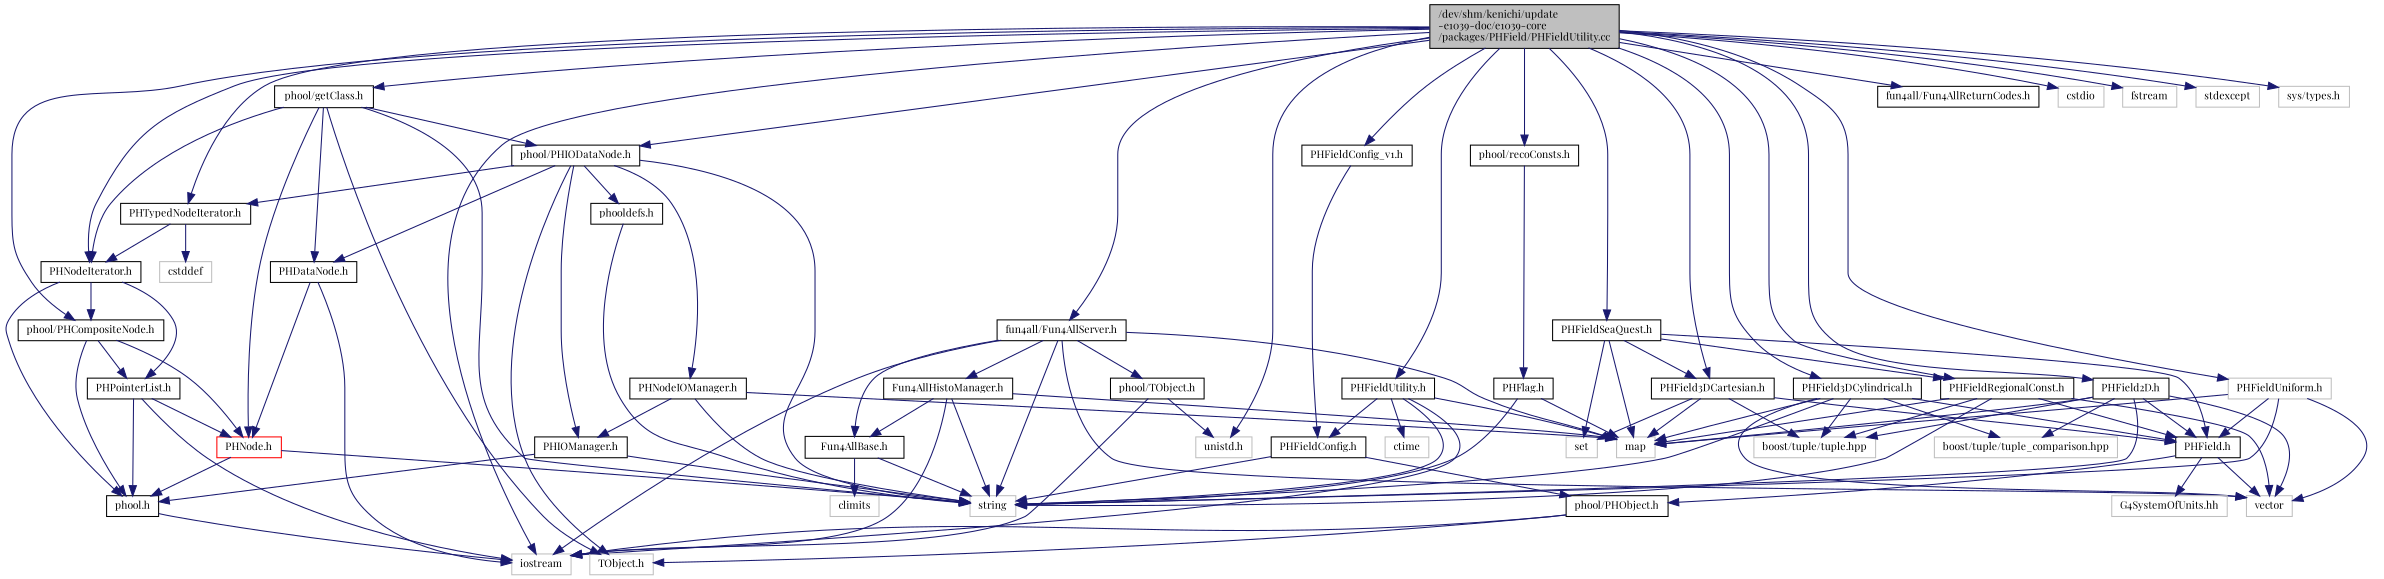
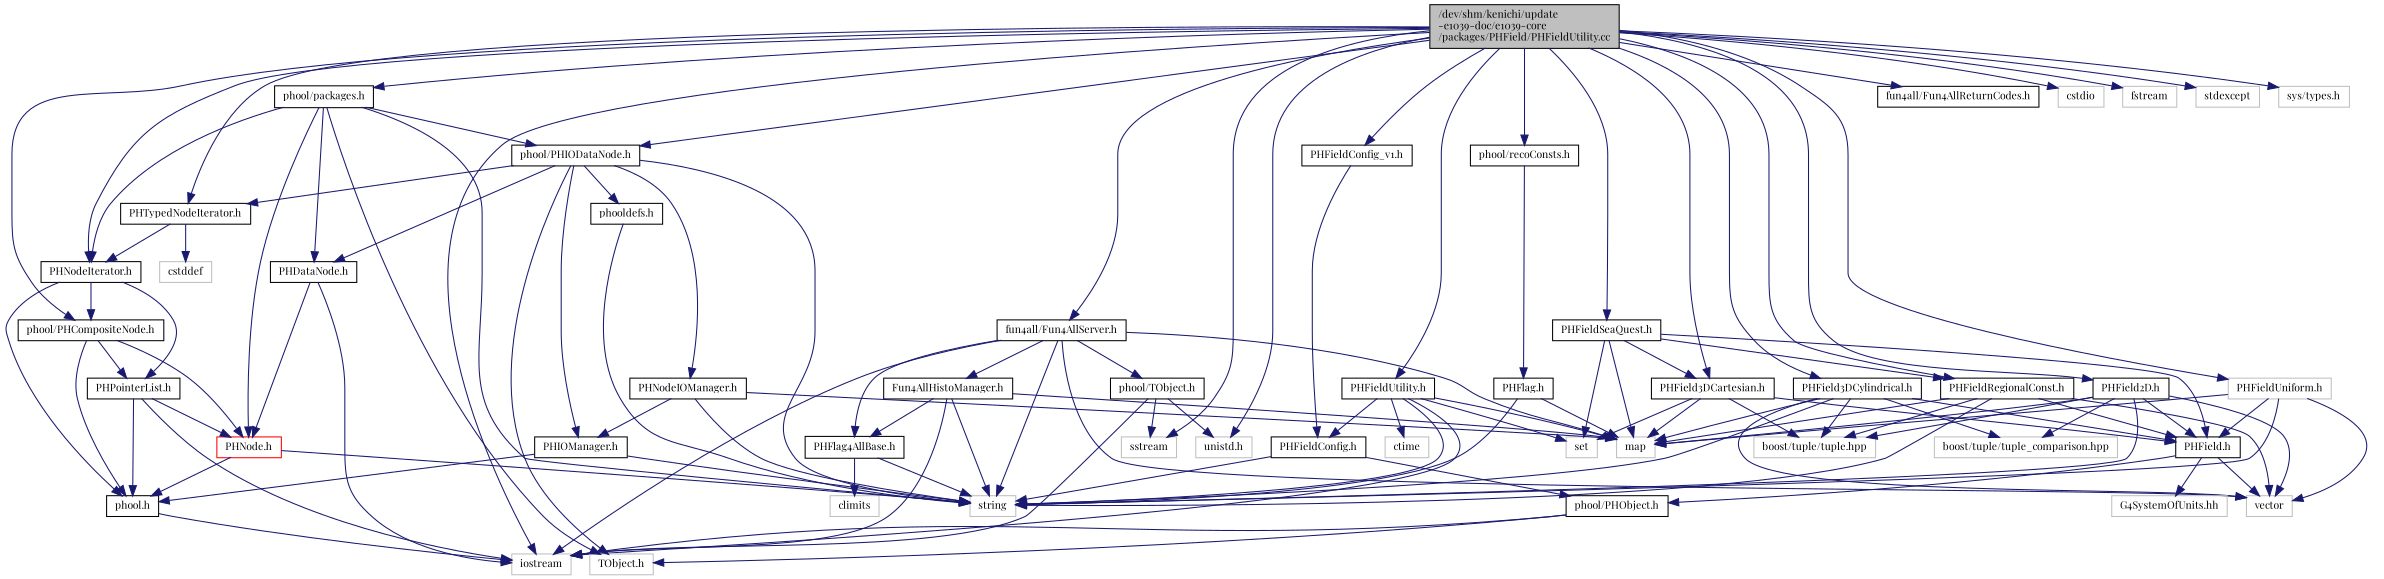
(324, 97) -> (324, 97)
none -> (1488, 418)
(855, 447) -> (855, 447)
none -> (1149, 447)
